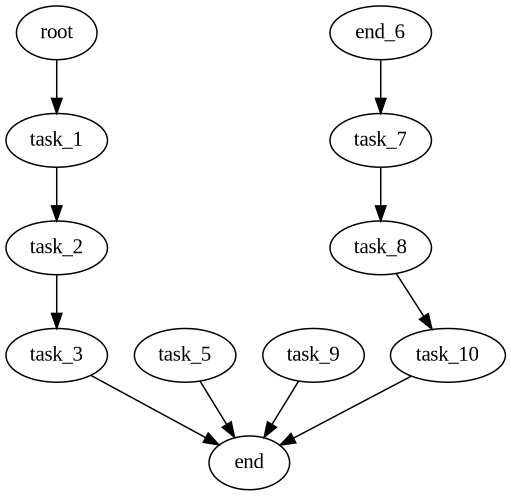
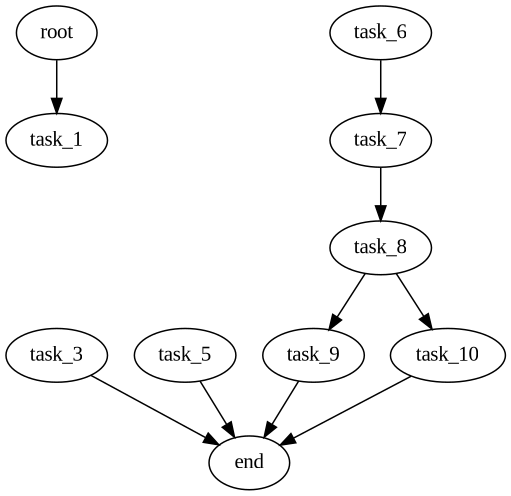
(381, 33) -> (381, 33)
(57, 248) -> none
none -> (351, 295)
